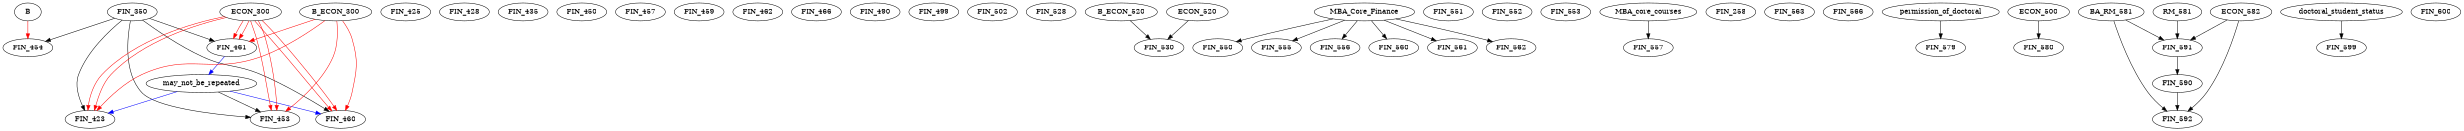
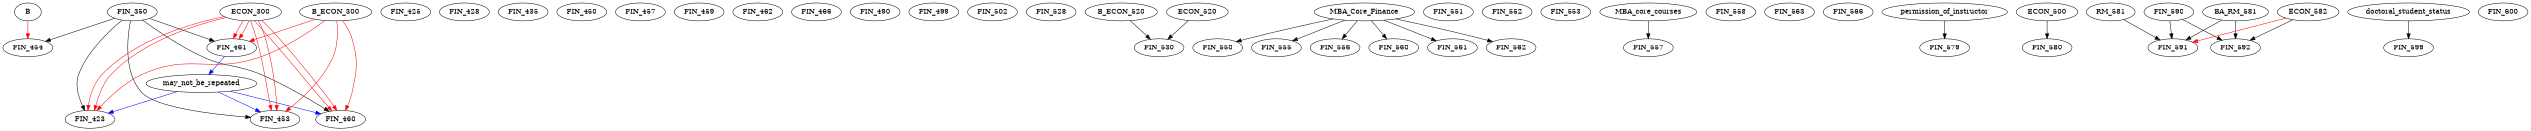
(1731, 12) -> (1731, 12)
(1941, 12) -> (1945, 12)
(2211, 29) -> (2242, 30)
(2177, 63) -> (2171, 27)
(237, 101) -> (237, 101)
